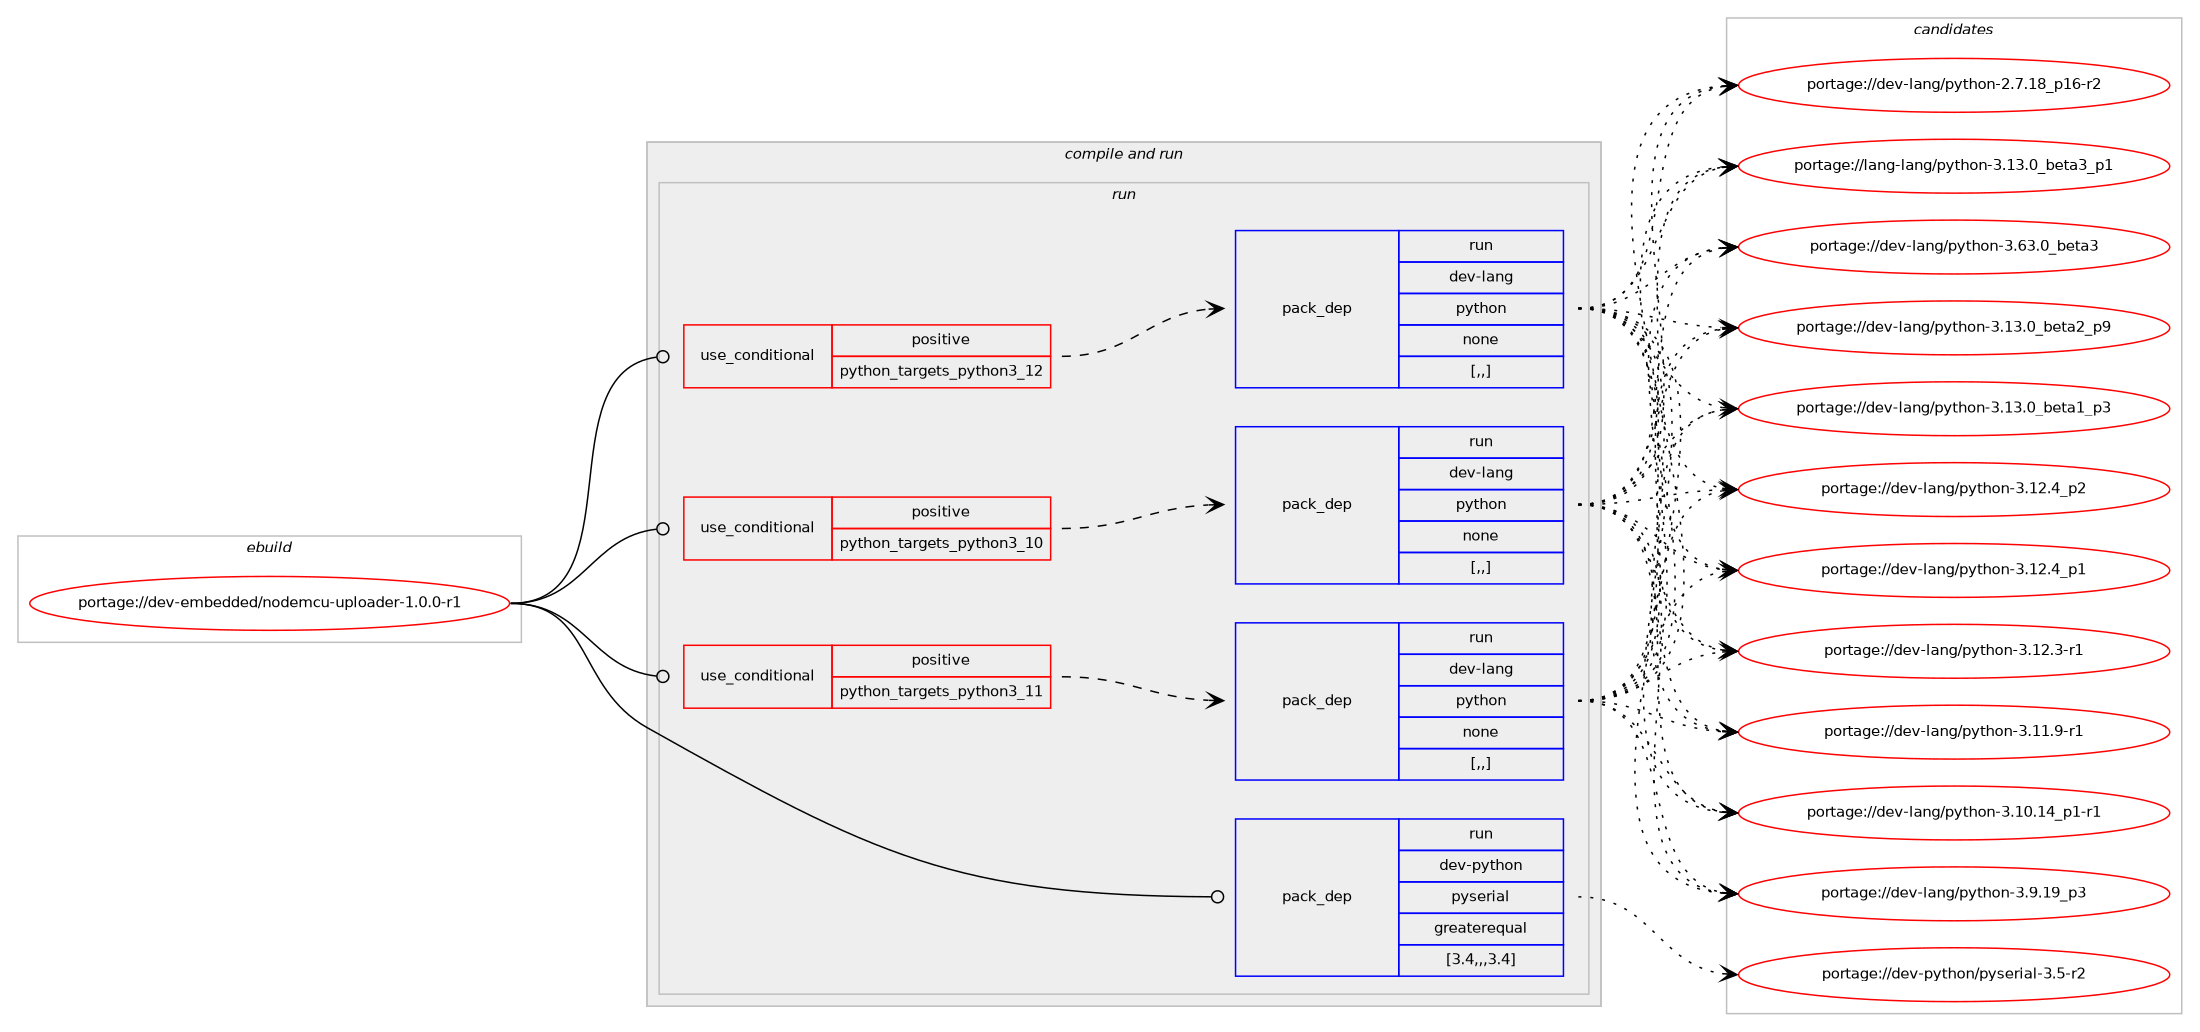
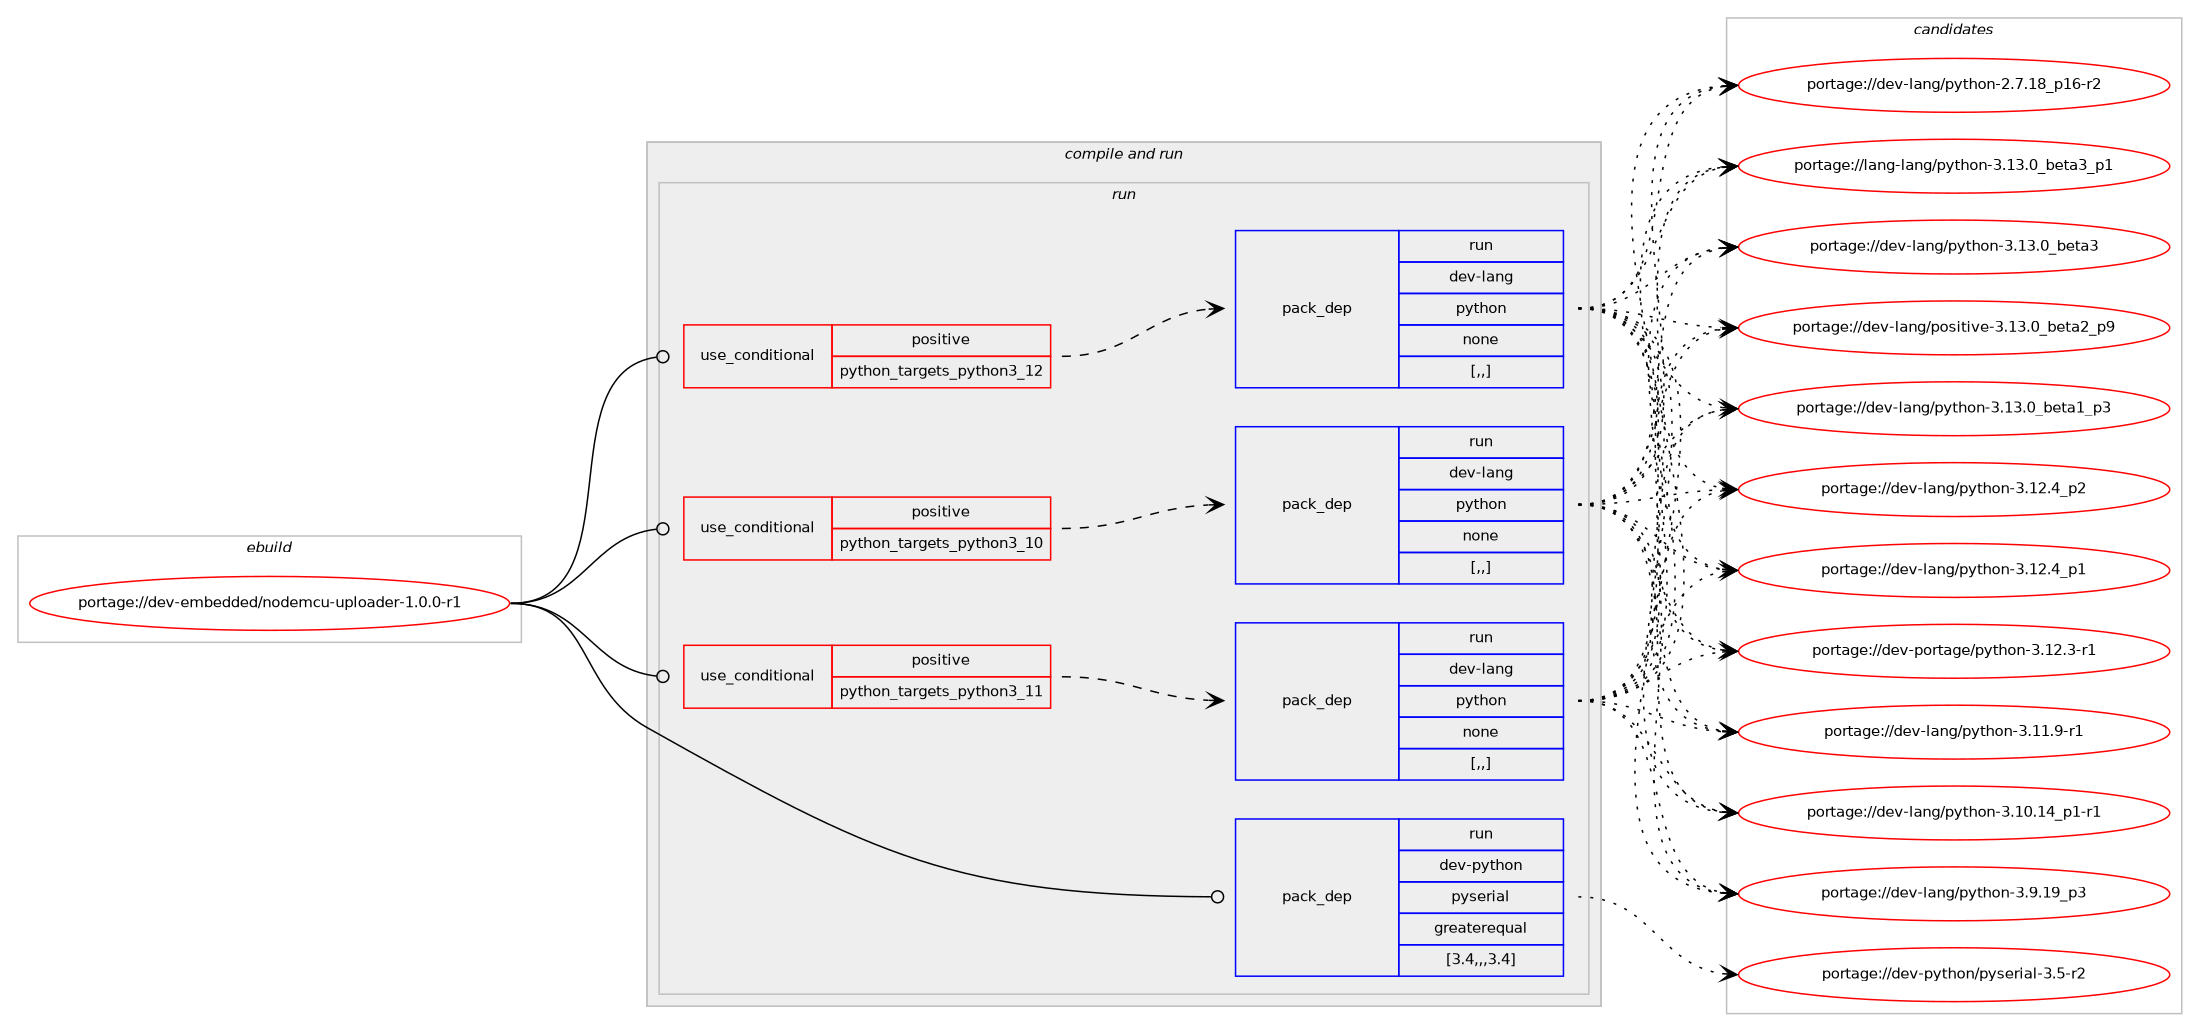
(1954, 247) -> (1954, 247)
(1954, 328) -> (1954, 328)
(1954, 651) -> (1954, 651)
